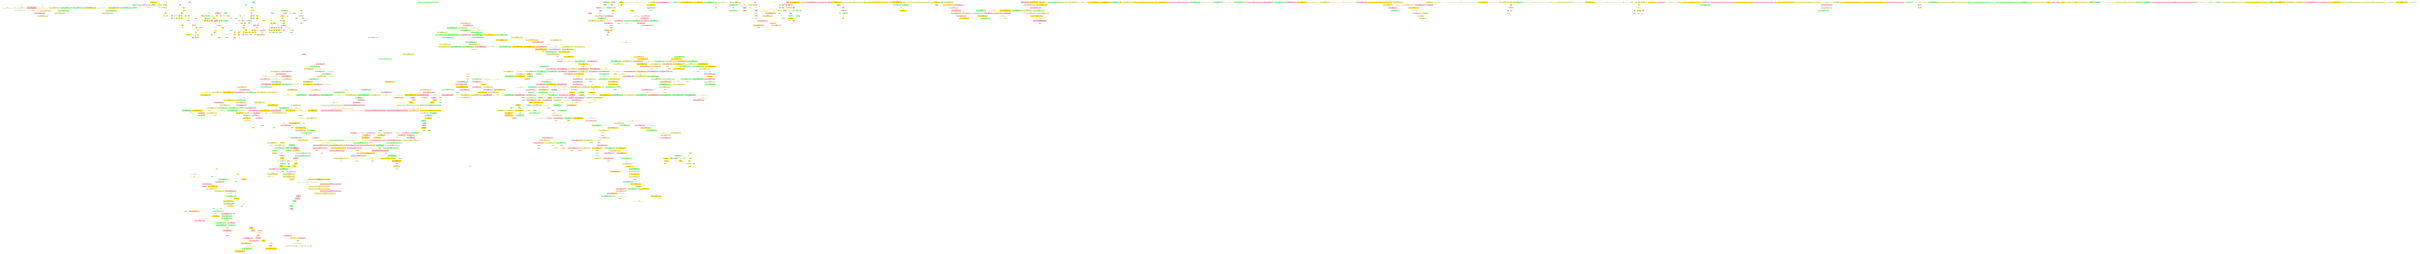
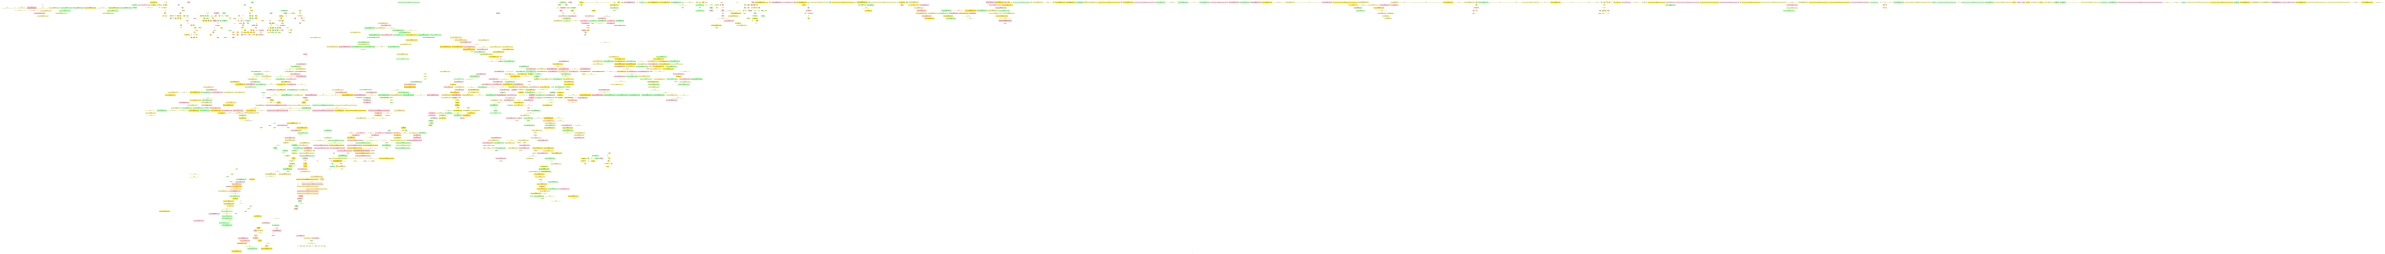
none -> (413, 133)
